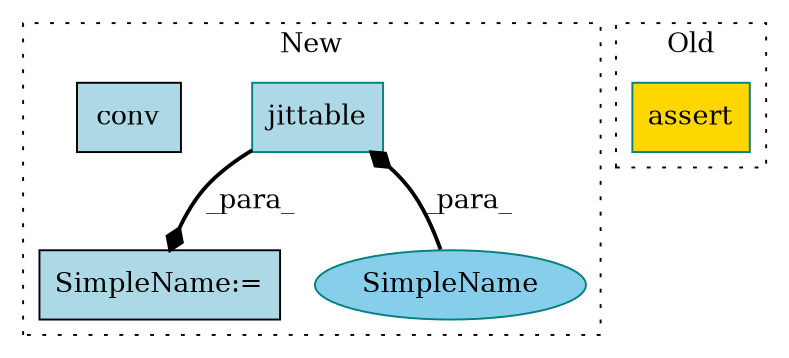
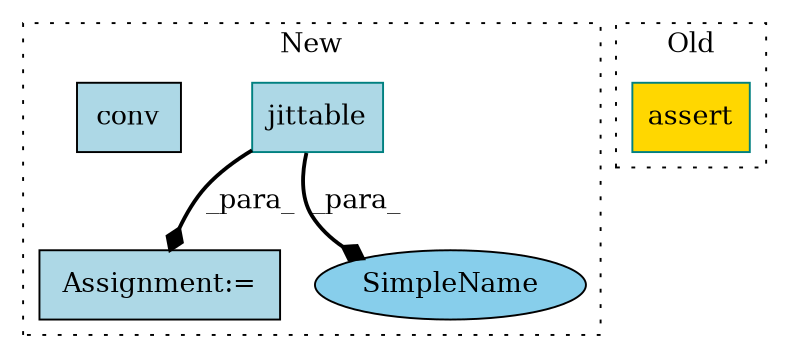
(420, 205) -> (307, 206)
(160, 285) -> (160, 285)
(450, 285) -> (450, 285)
